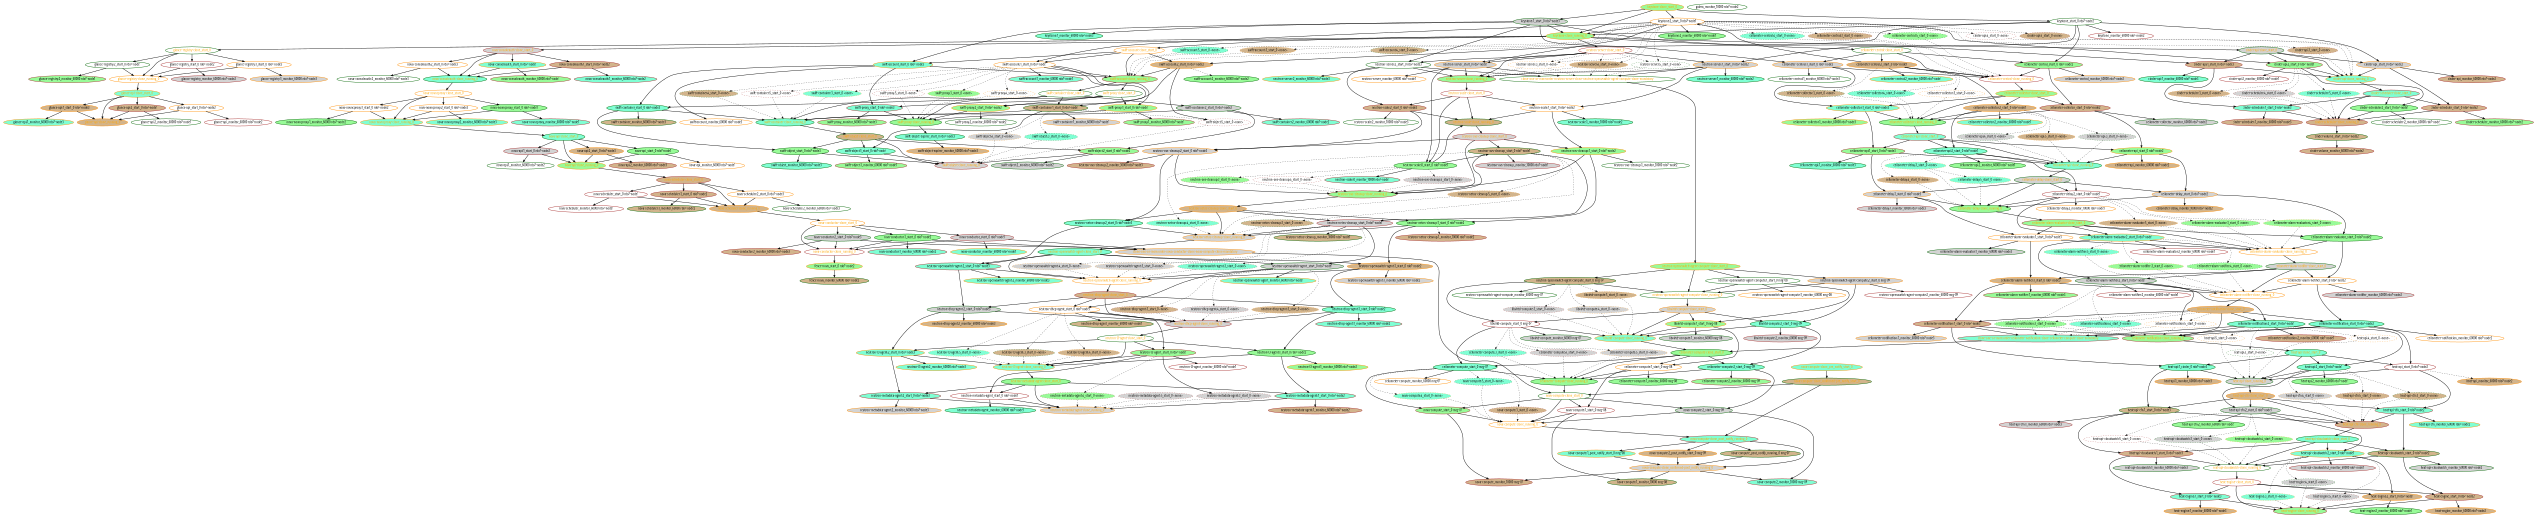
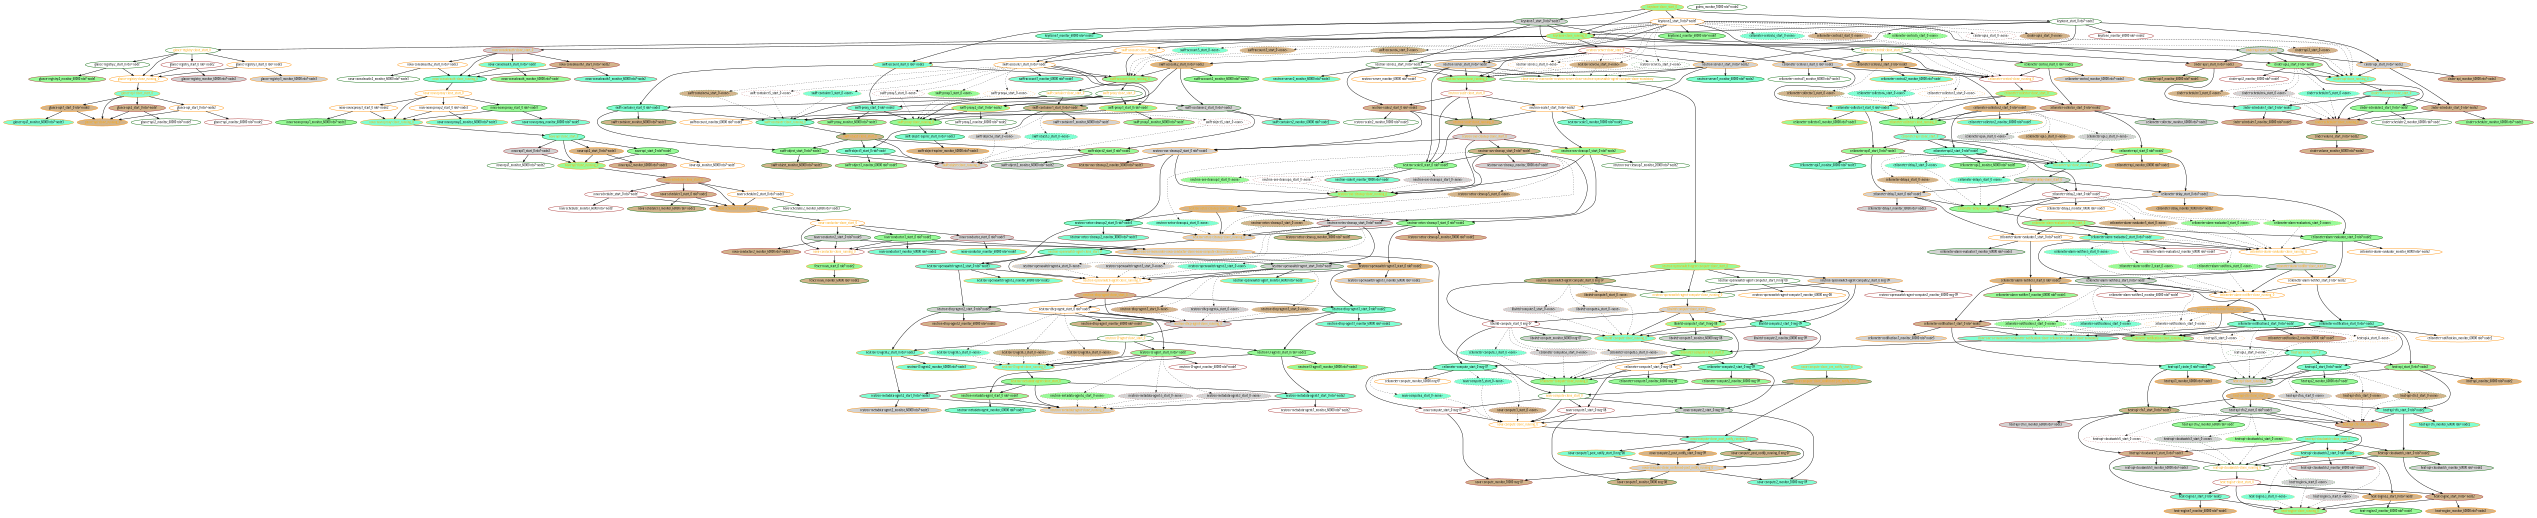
(2074, 46) -> none
(1778, 49) -> (1775, 49)
(1200, 50) -> (1200, 50)
(1200, 72) -> (1200, 72)
(753, 74) -> (849, 114)
(2173, 79) -> (2173, 79)
(1172, 107) -> (1186, 89)
(1464, 159) -> (1465, 158)
(797, 166) -> (797, 166)
(1646, 166) -> (1646, 166)
(1947, 173) -> (2029, 164)
(1438, 229) -> (1438, 229)
none -> (1103, 238)
none -> (2395, 252)
(1504, 295) -> none
(2194, 295) -> (2194, 295)
(2368, 295) -> none
(964, 324) -> (964, 324)
(2410, 367) -> (2410, 367)
none -> (1159, 373)
(2448, 374) -> (2448, 374)
(1180, 381) -> (1180, 381)
(990, 396) -> (990, 396)
(1315, 410) -> (1315, 410)
(1443, 410) -> (1443, 410)
